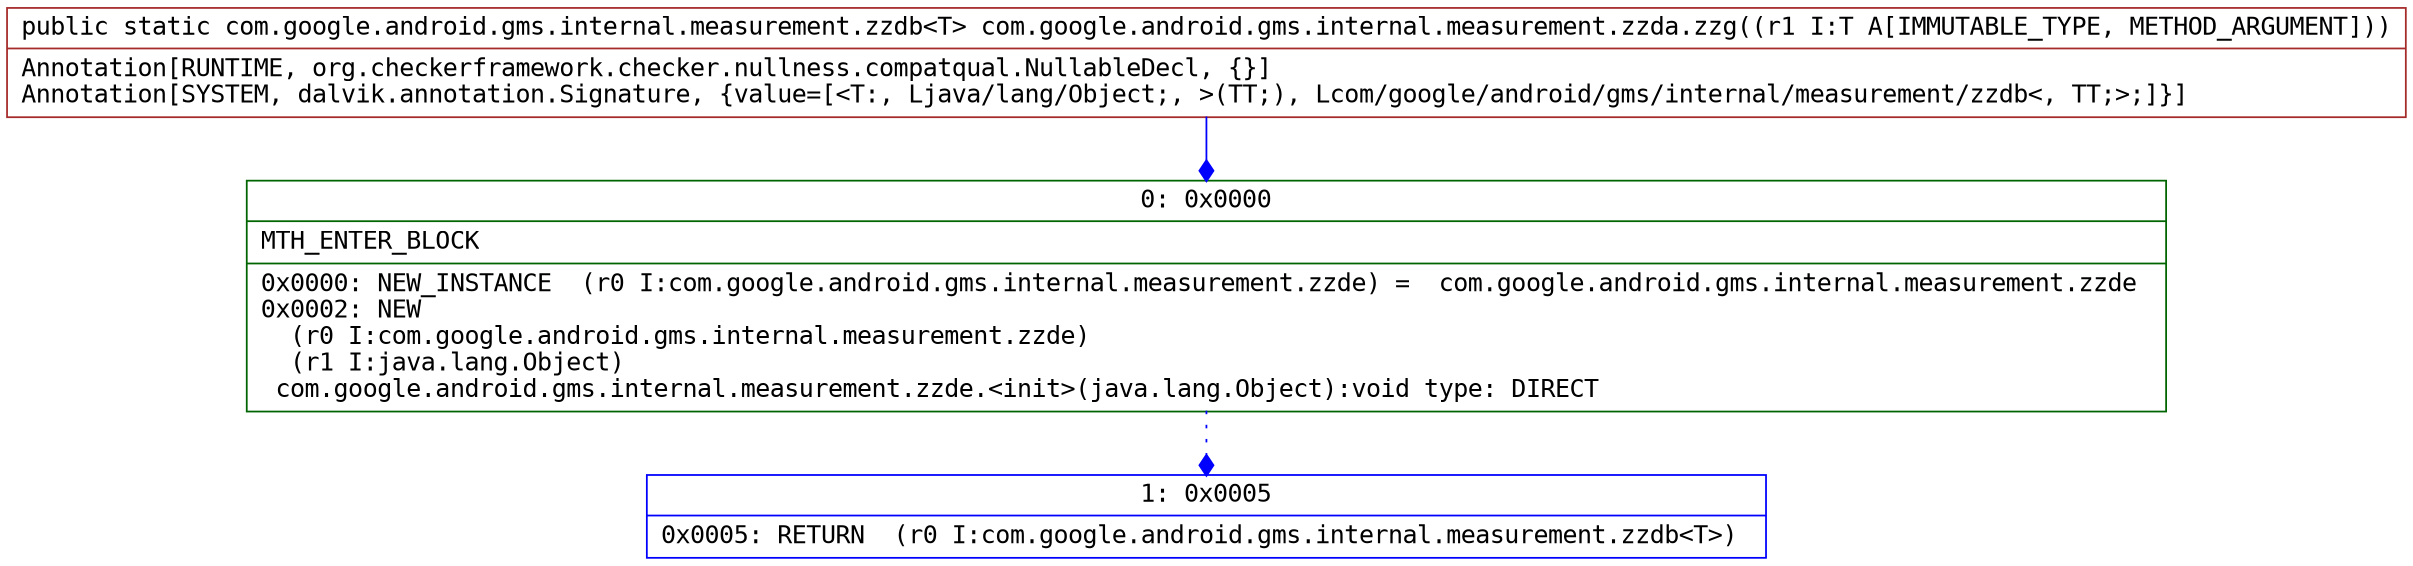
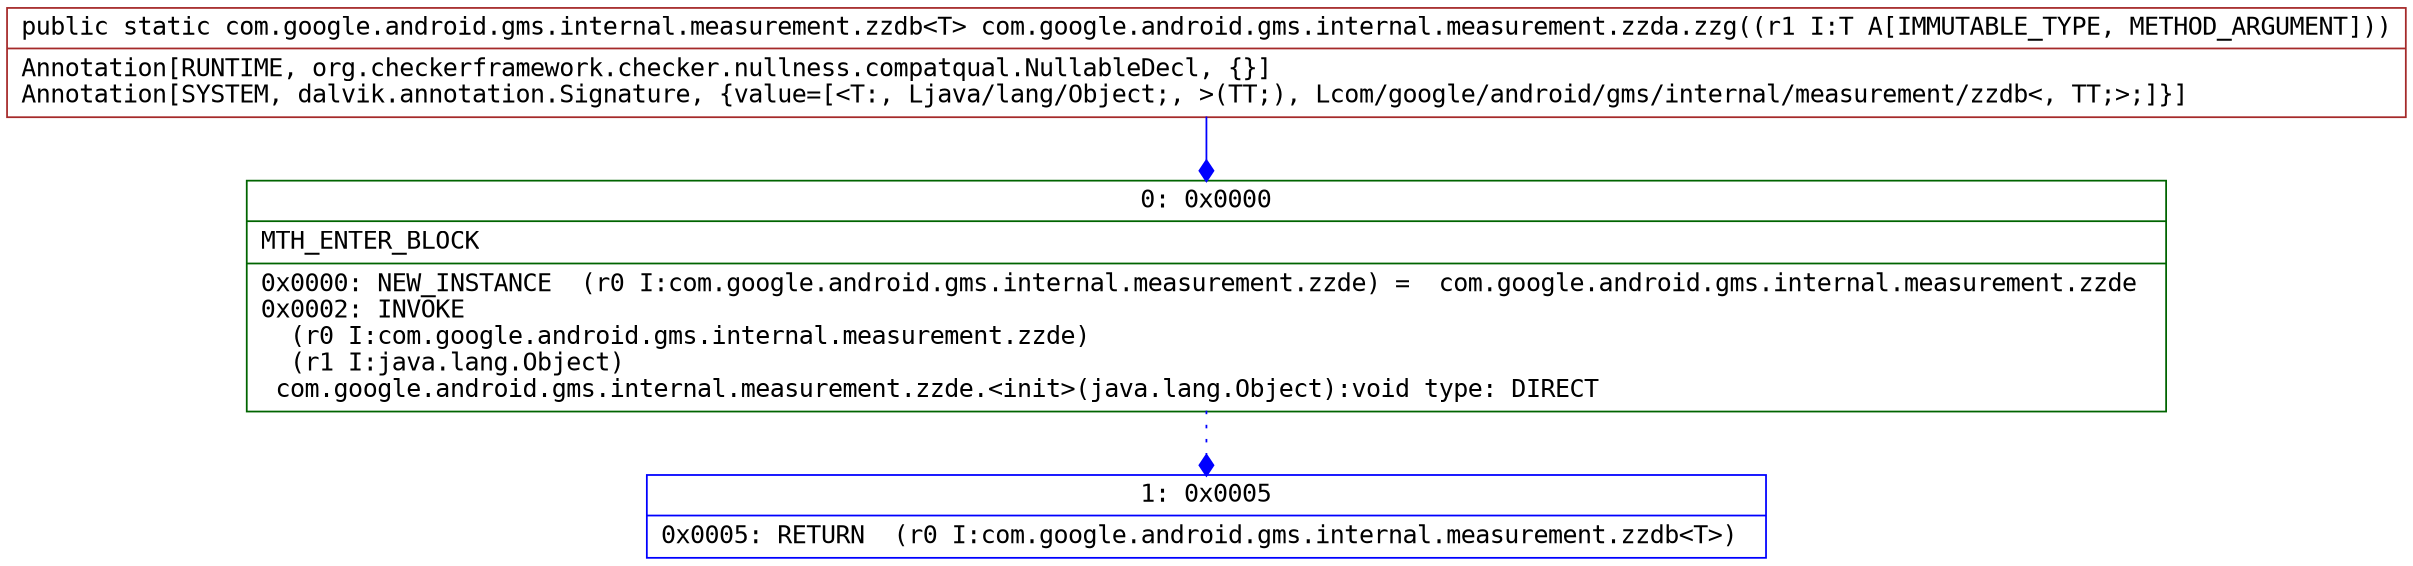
(356, 310) -> (378, 310)
